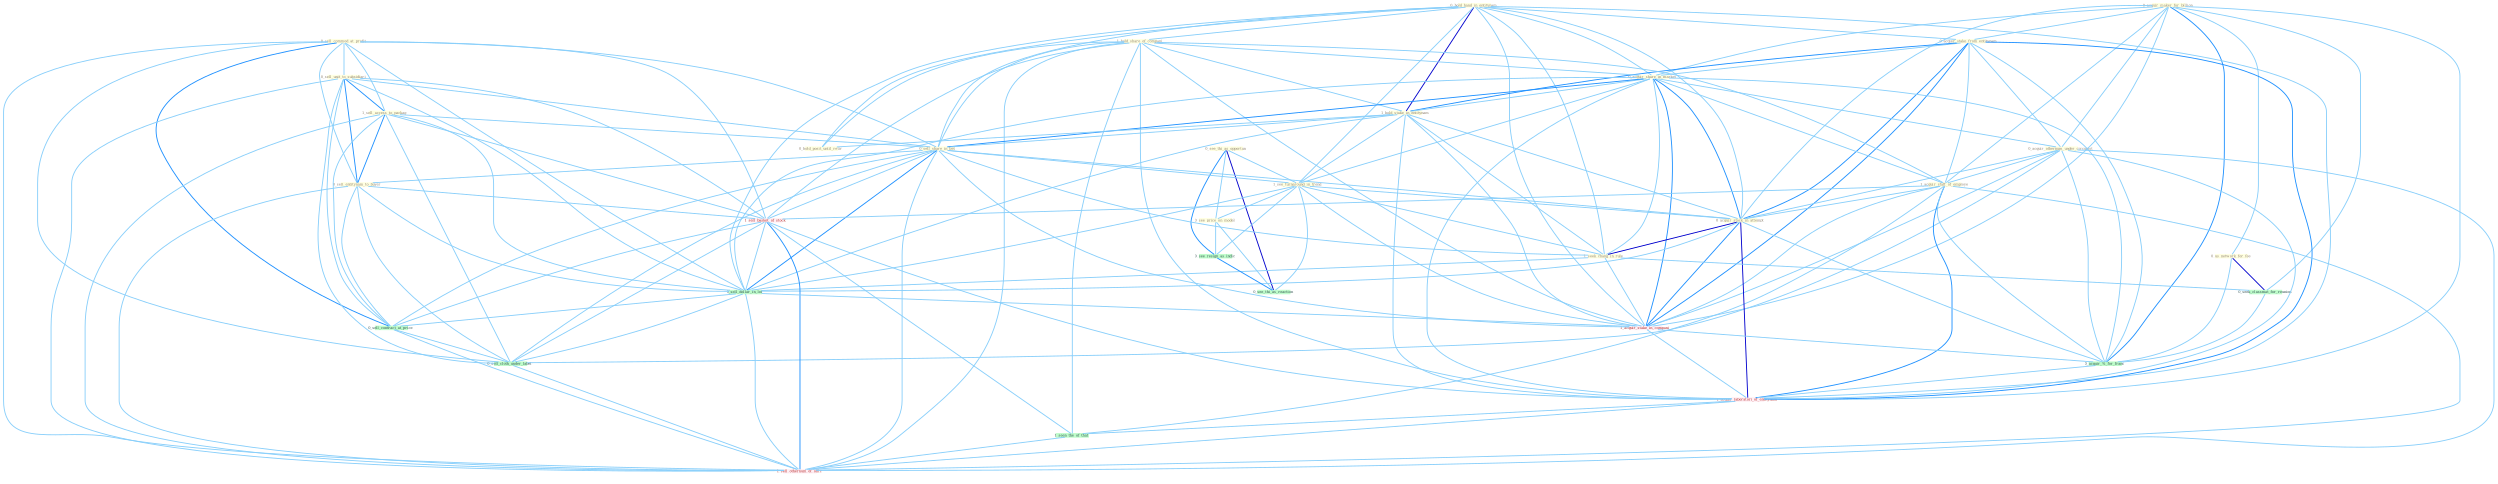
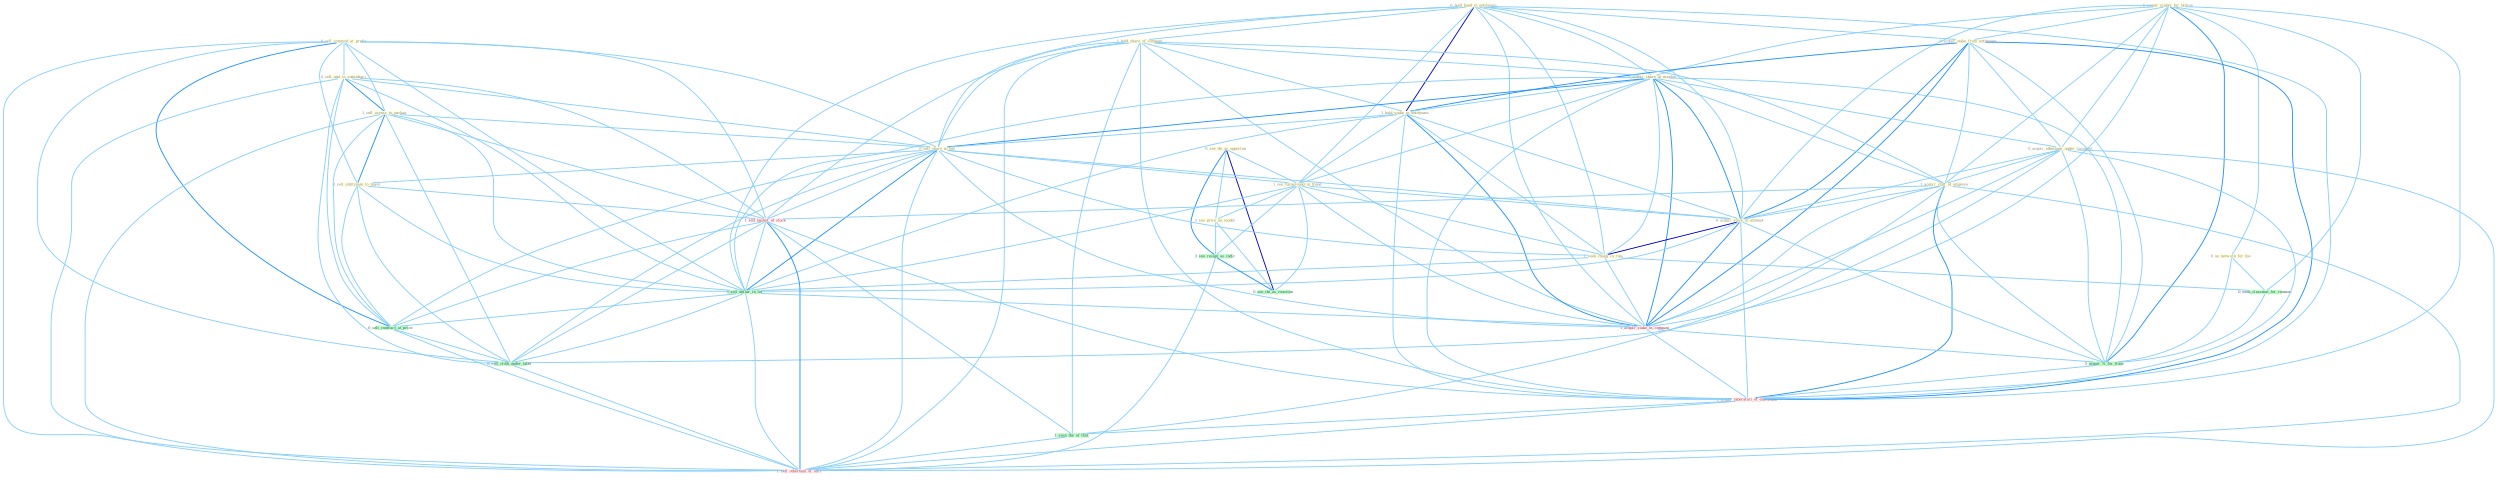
(1811, 59) -> none
(351, 131) -> none
(821, 149) -> none
(1513, 227) -> (1513, 227)
(2249, 274) -> (2249, 274)
(1745, 319) -> (1745, 319)
(187, 435) -> (1090, 440)
